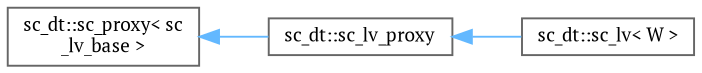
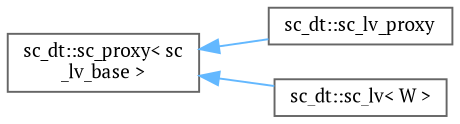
(497, 37) -> (247, 82)
